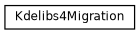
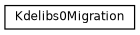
(70, 17) -> (70, 17)
